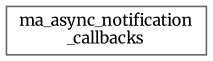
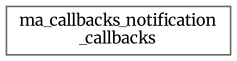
(106, 31) -> (119, 31)
